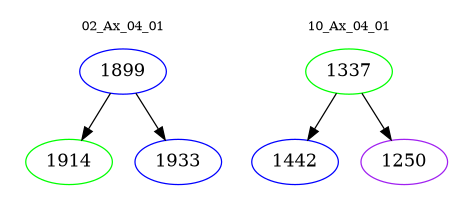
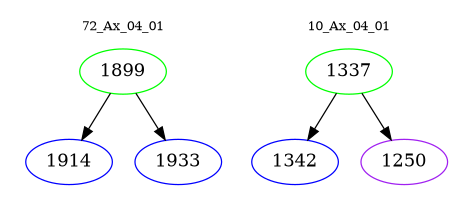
(123, 27) -> (123, 27)
(123, 72) -> (123, 72)
(69, 162) -> (69, 162)
(295, 162) -> (295, 162)
